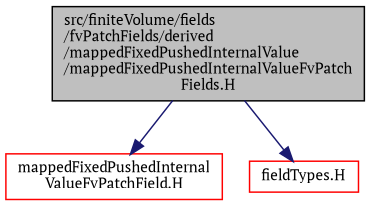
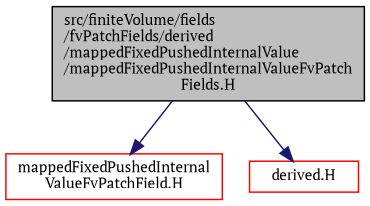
(304, 177) -> (304, 177)
